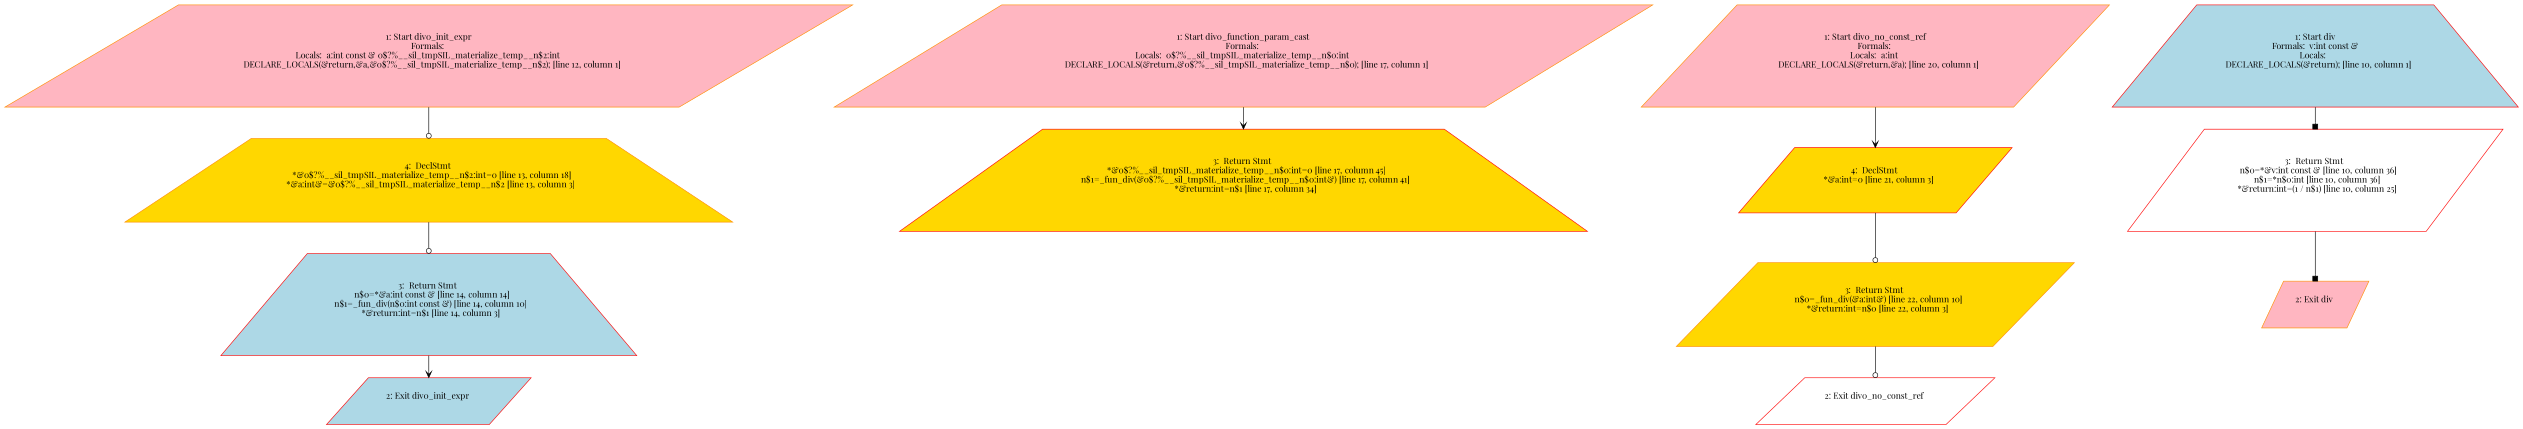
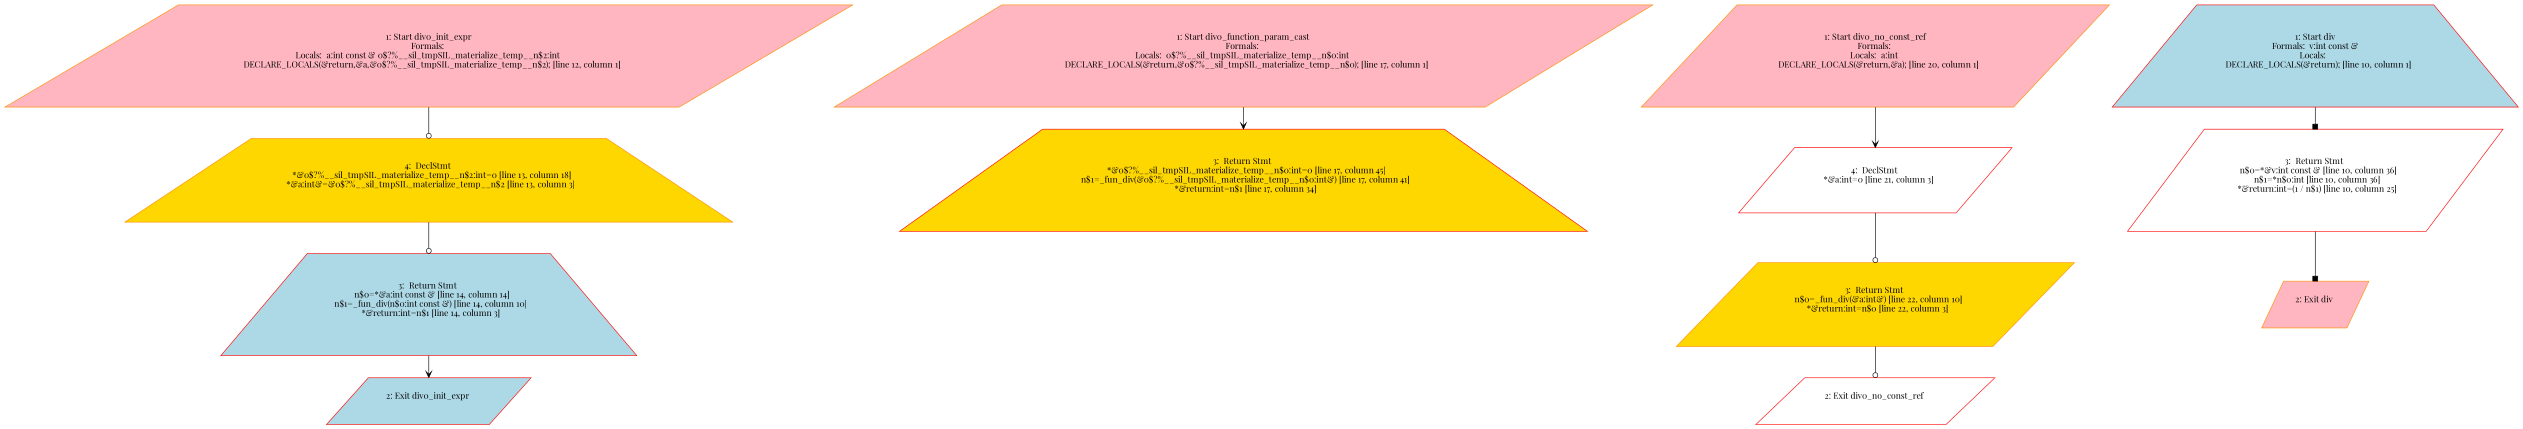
(1875, 180) -> (1875, 180)
